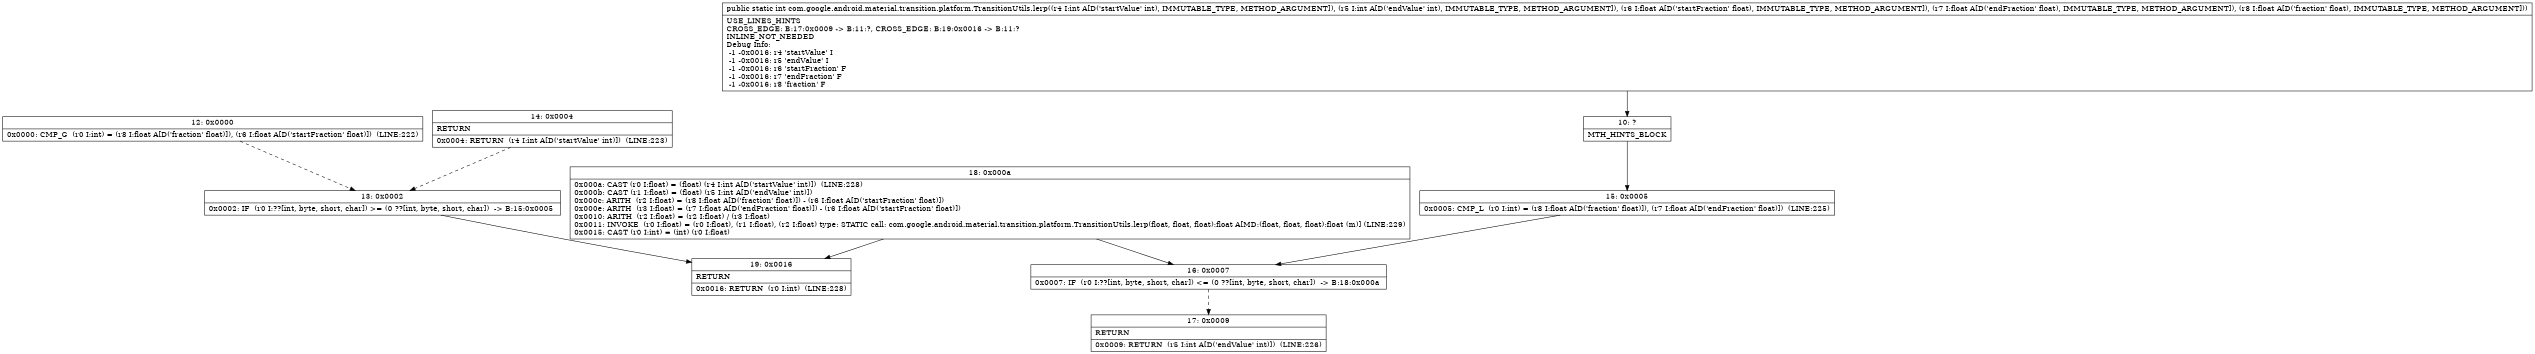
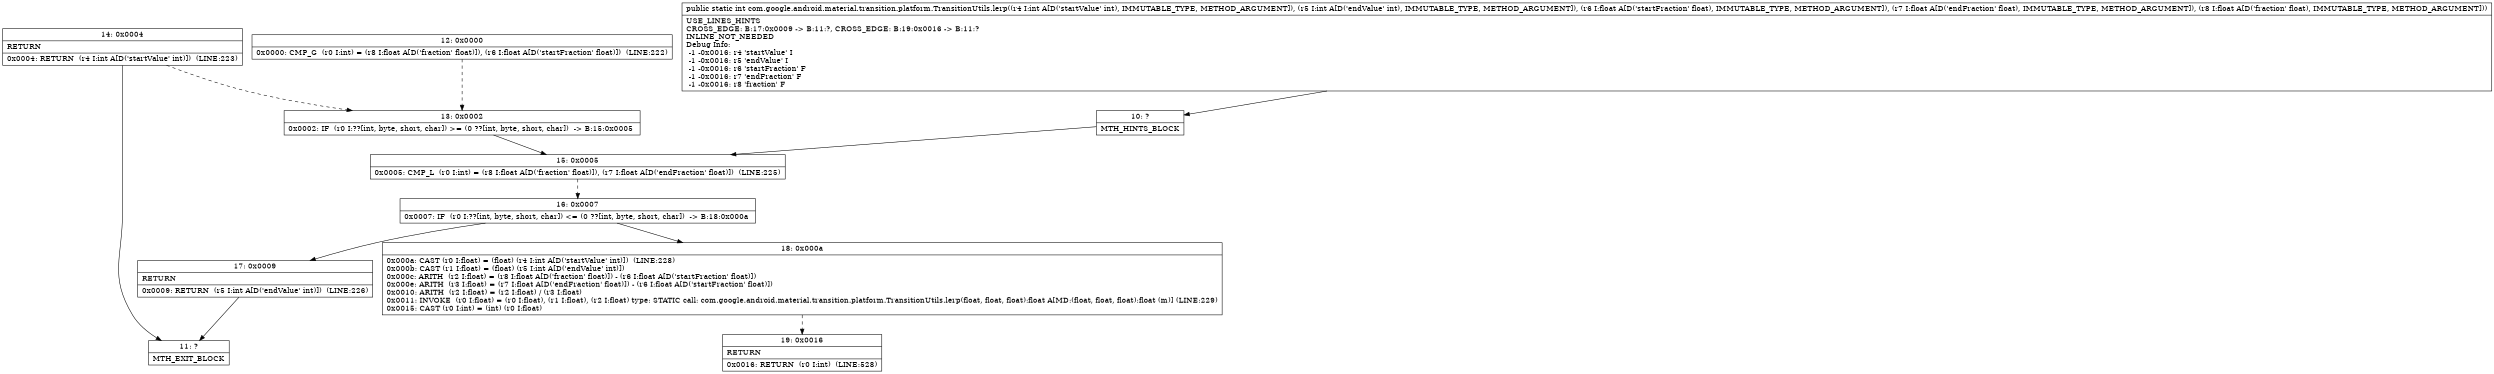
(563, 239) -> (517, 144)
(1421, 239) -> (578, 186)
(857, 248) -> (802, 322)
(1132, 251) -> (647, 232)
(771, 289) -> (802, 365)
(1209, 299) -> (400, 238)
none -> (189, 353)
